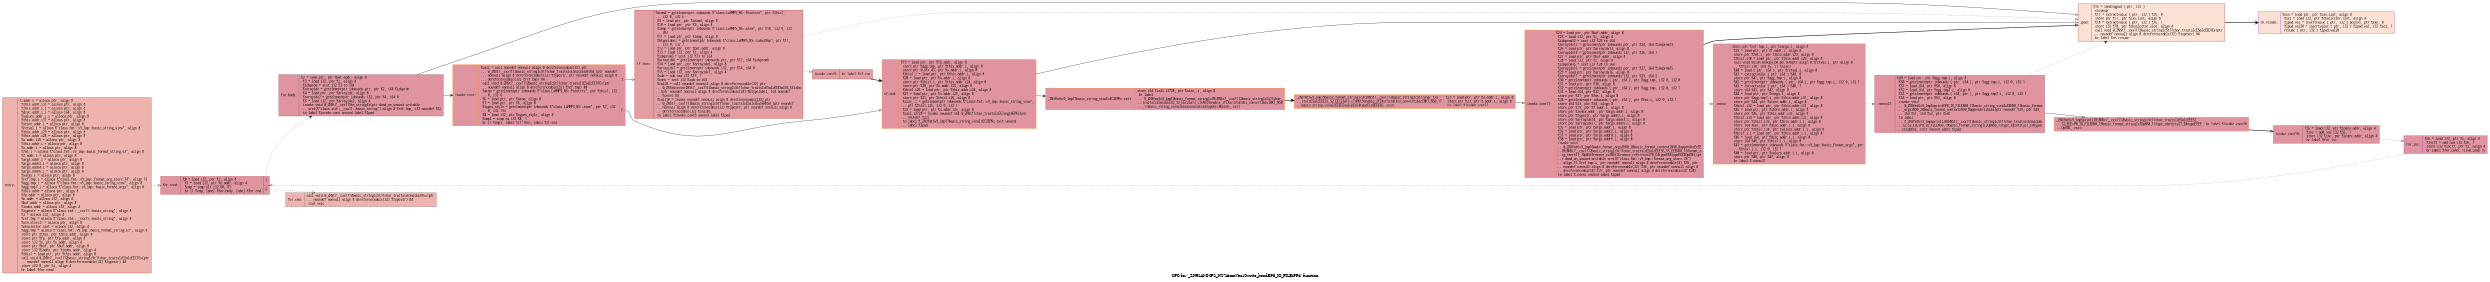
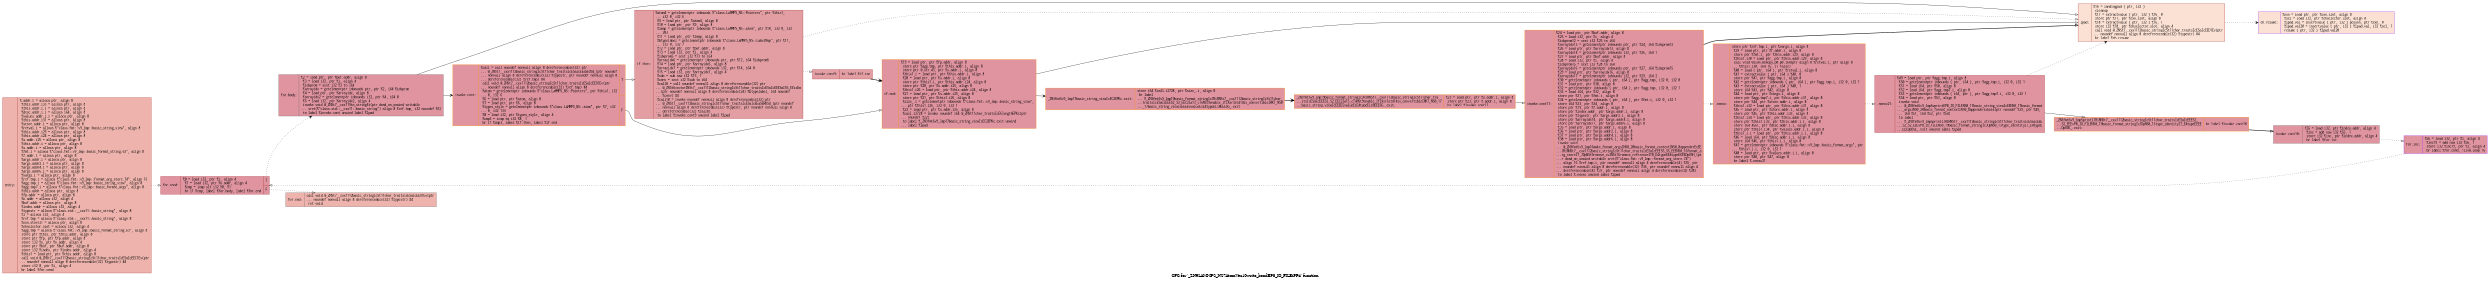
(2240, 23) -> (2240, 23)
(315, 204) -> (314, 204)
